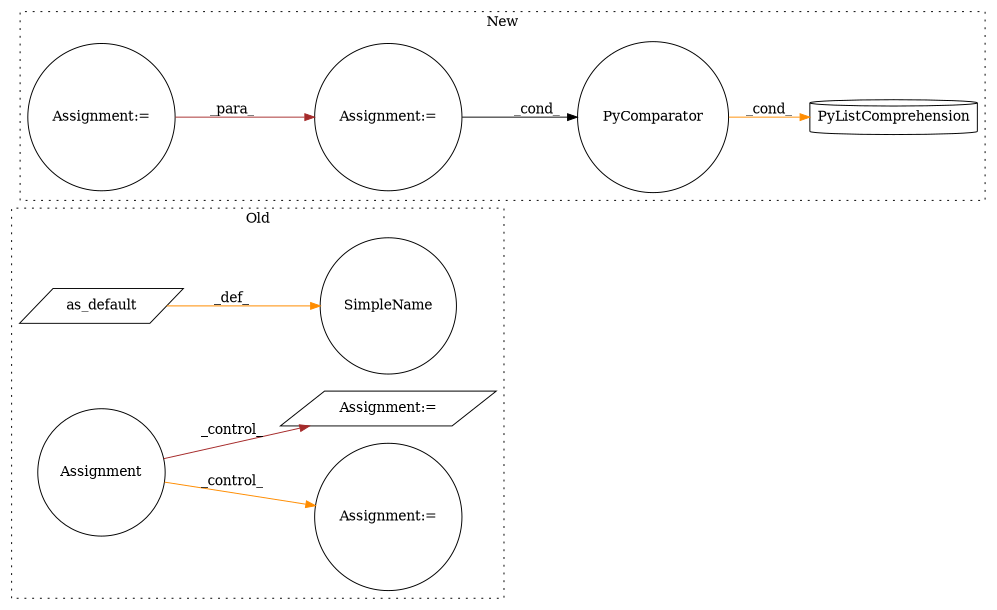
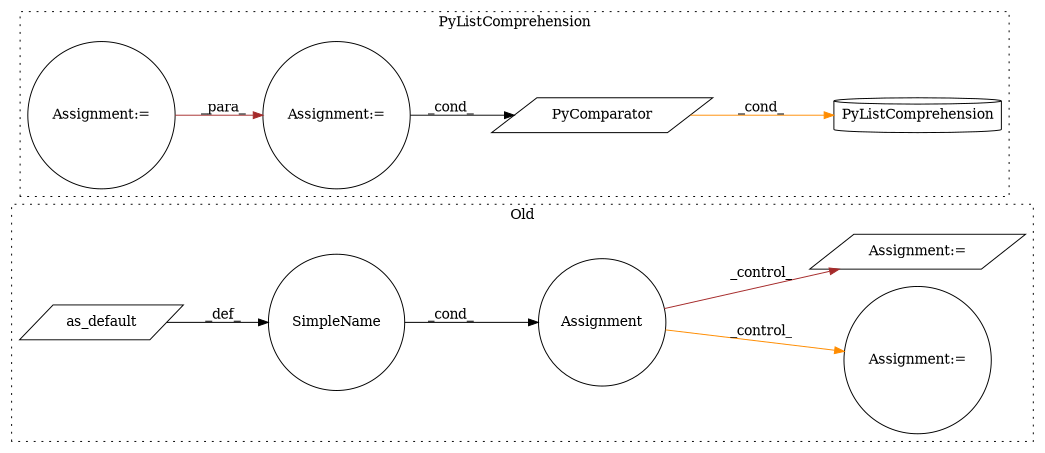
(503, 23) -> (515, 23)
(653, 117) -> (602, 115)
(239, 306) -> (213, 322)
none -> (467, 322)
